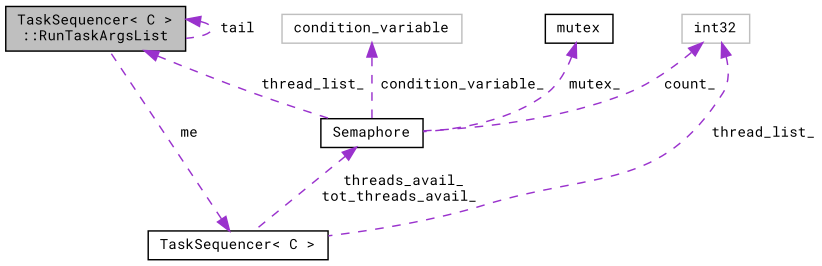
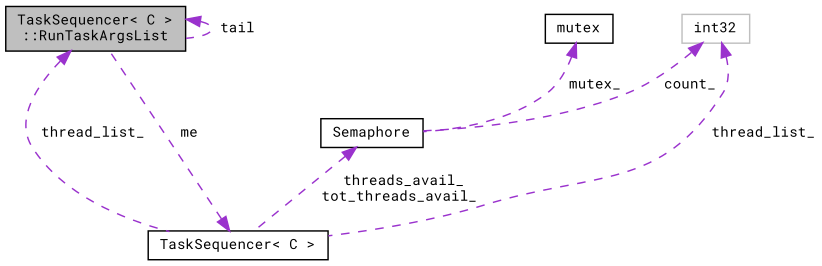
(372, 29) -> none
(244, 90) -> (54, 173)
